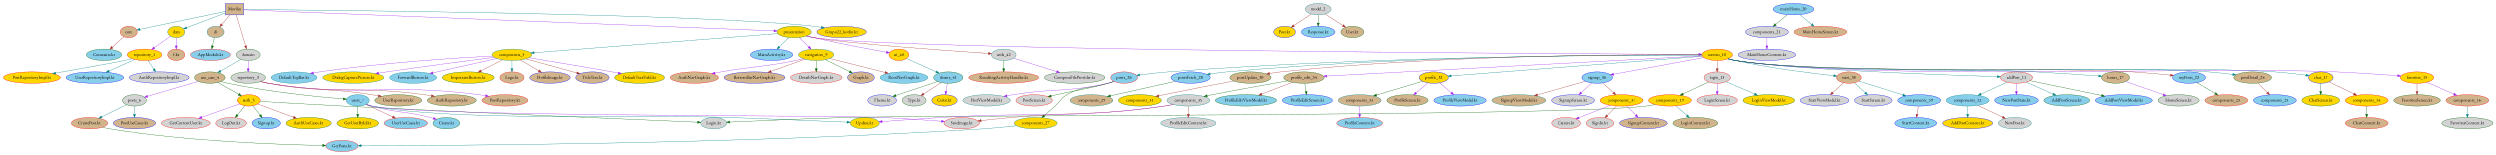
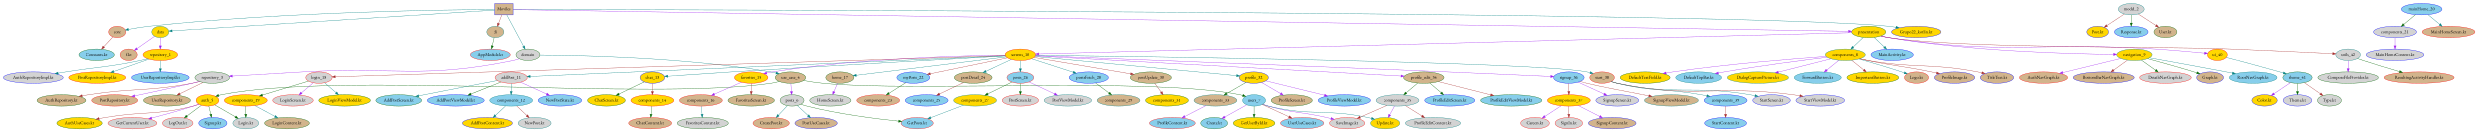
(241, 30) -> (515, 31)
(857, 66) -> (2191, 65)
(212, 140) -> (849, 115)
